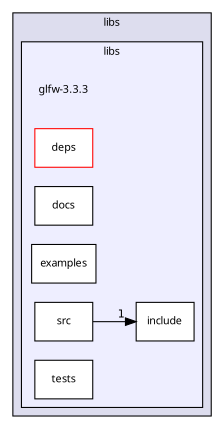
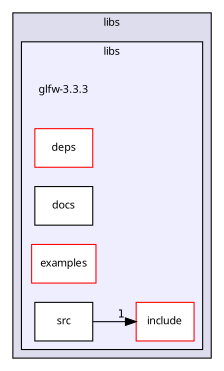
(64, 264) -> (64, 264)
(165, 322) -> (165, 322)
(64, 380) -> none
